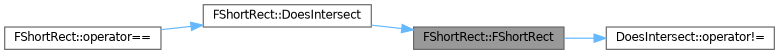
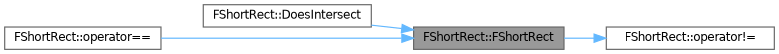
(176, 28) -> (281, 38)
(690, 38) -> (690, 38)
